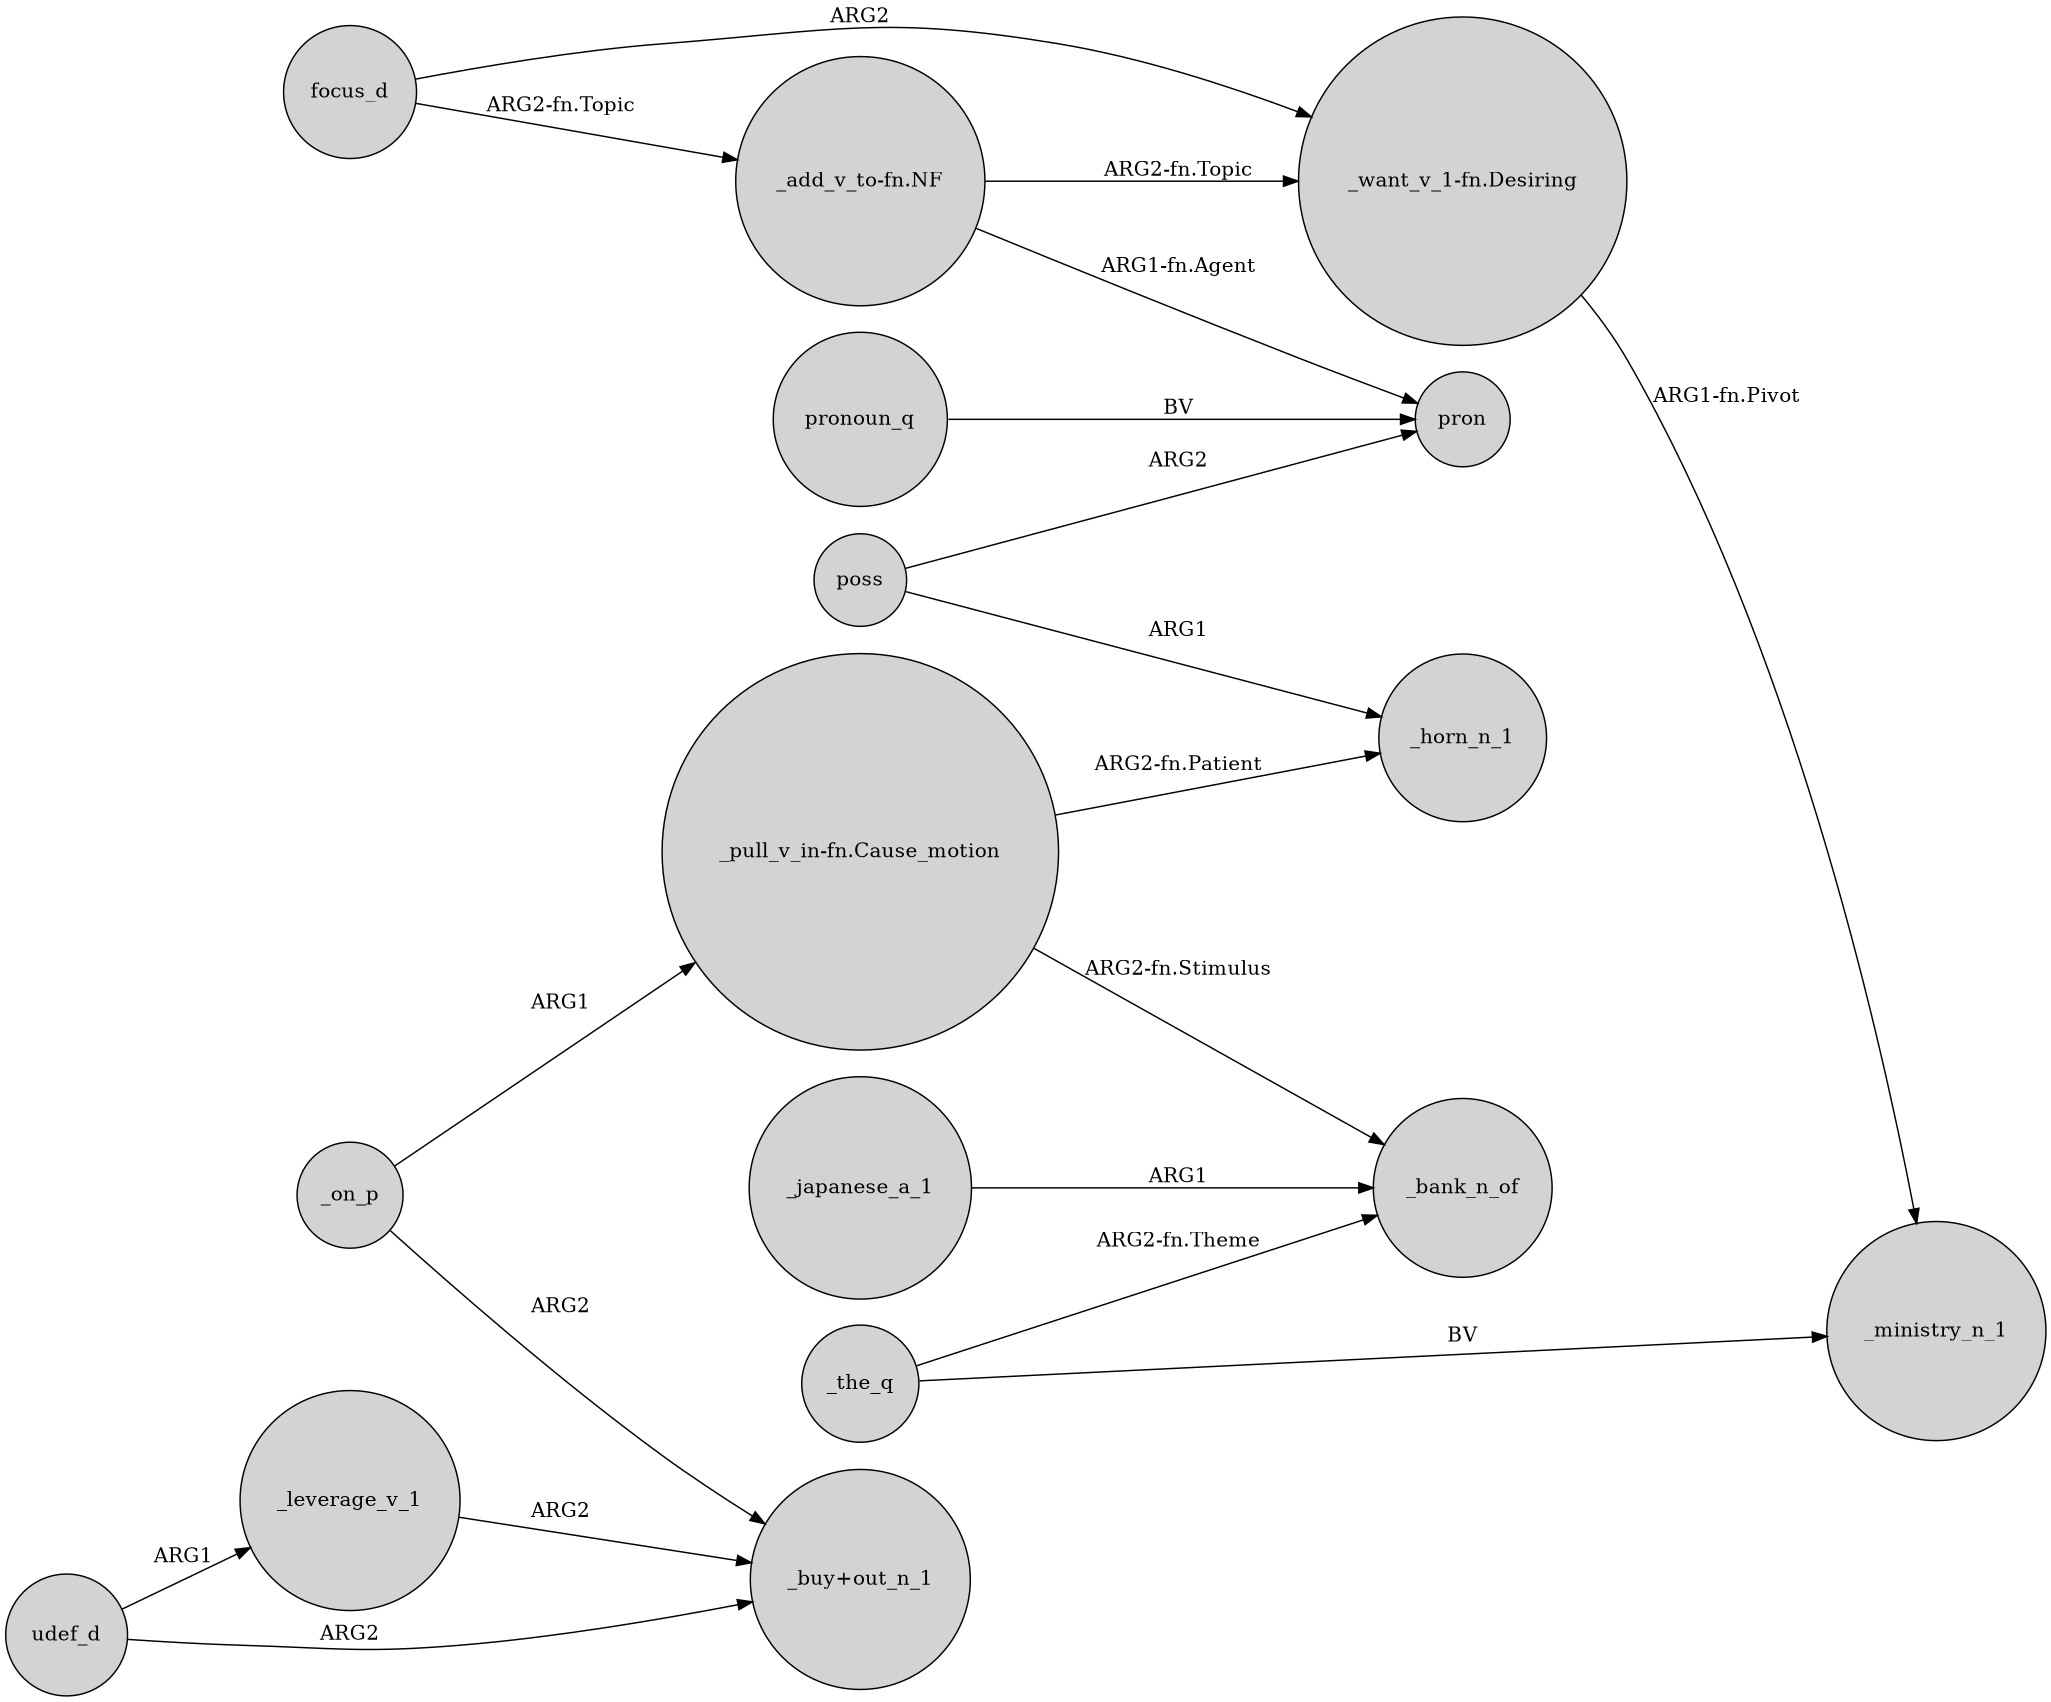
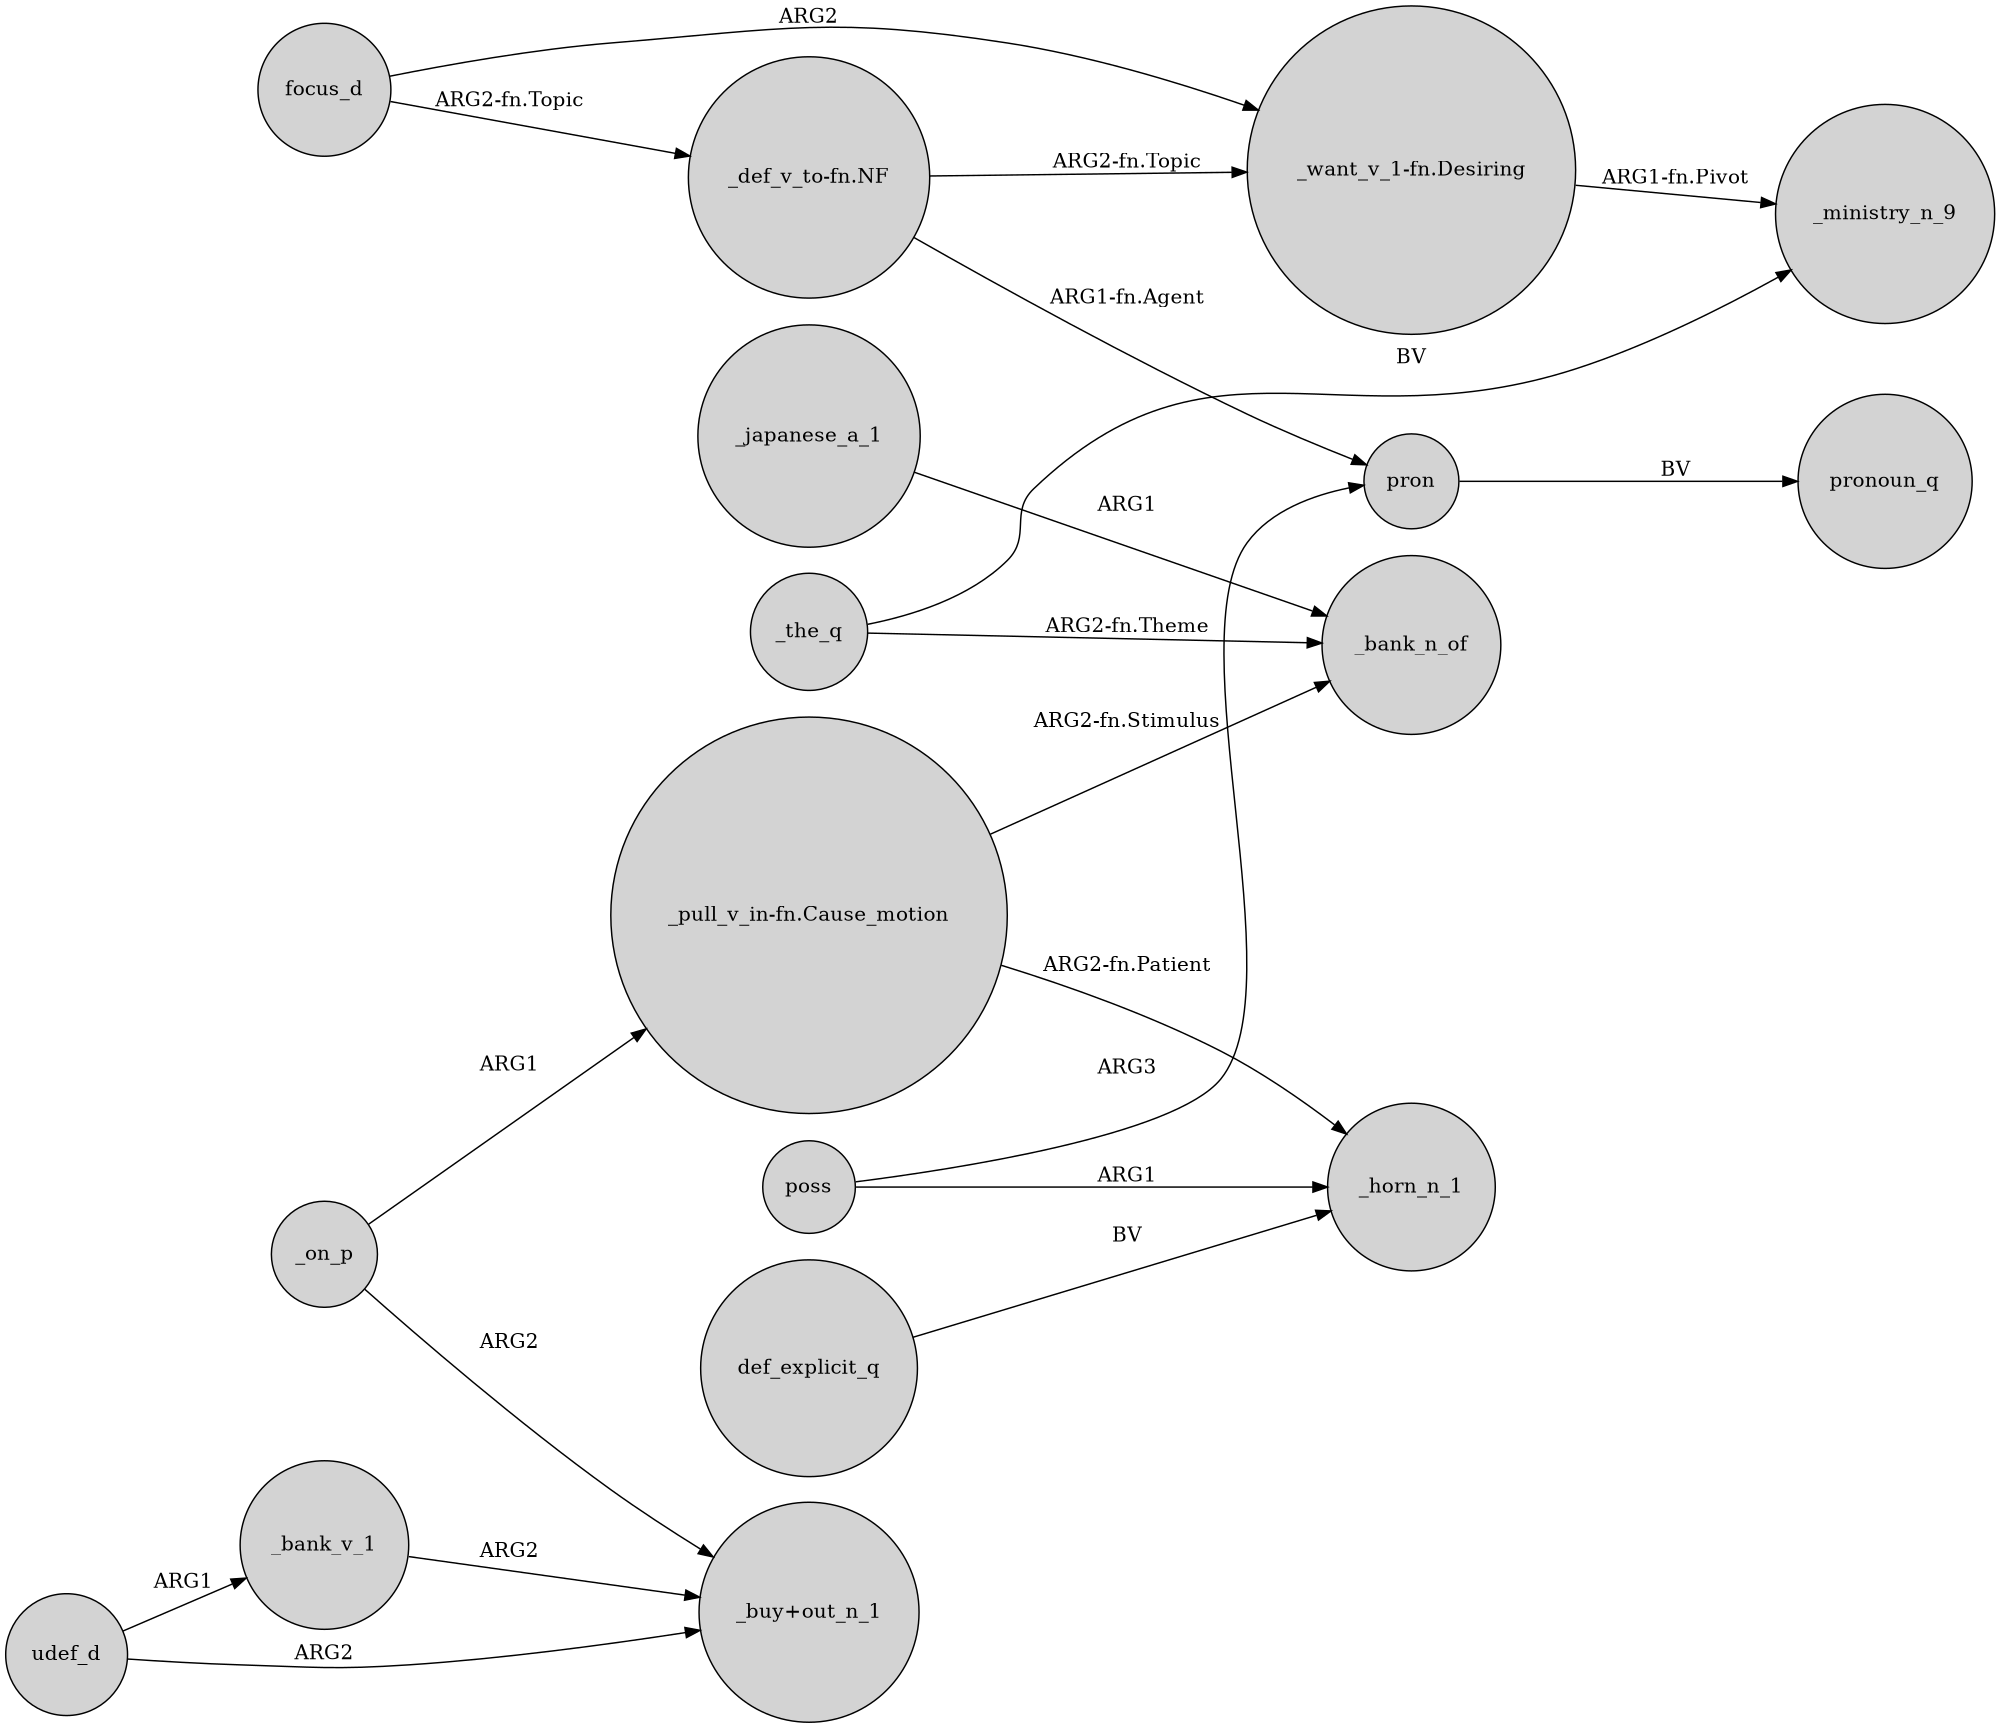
(860, 181) -> (809, 177)
(1174, 419) -> (1621, 481)
(1179, 461) -> (1127, 1068)
(1936, 1331) -> (1885, 214)
none -> (809, 1368)
(350, 1501) -> (324, 1545)
